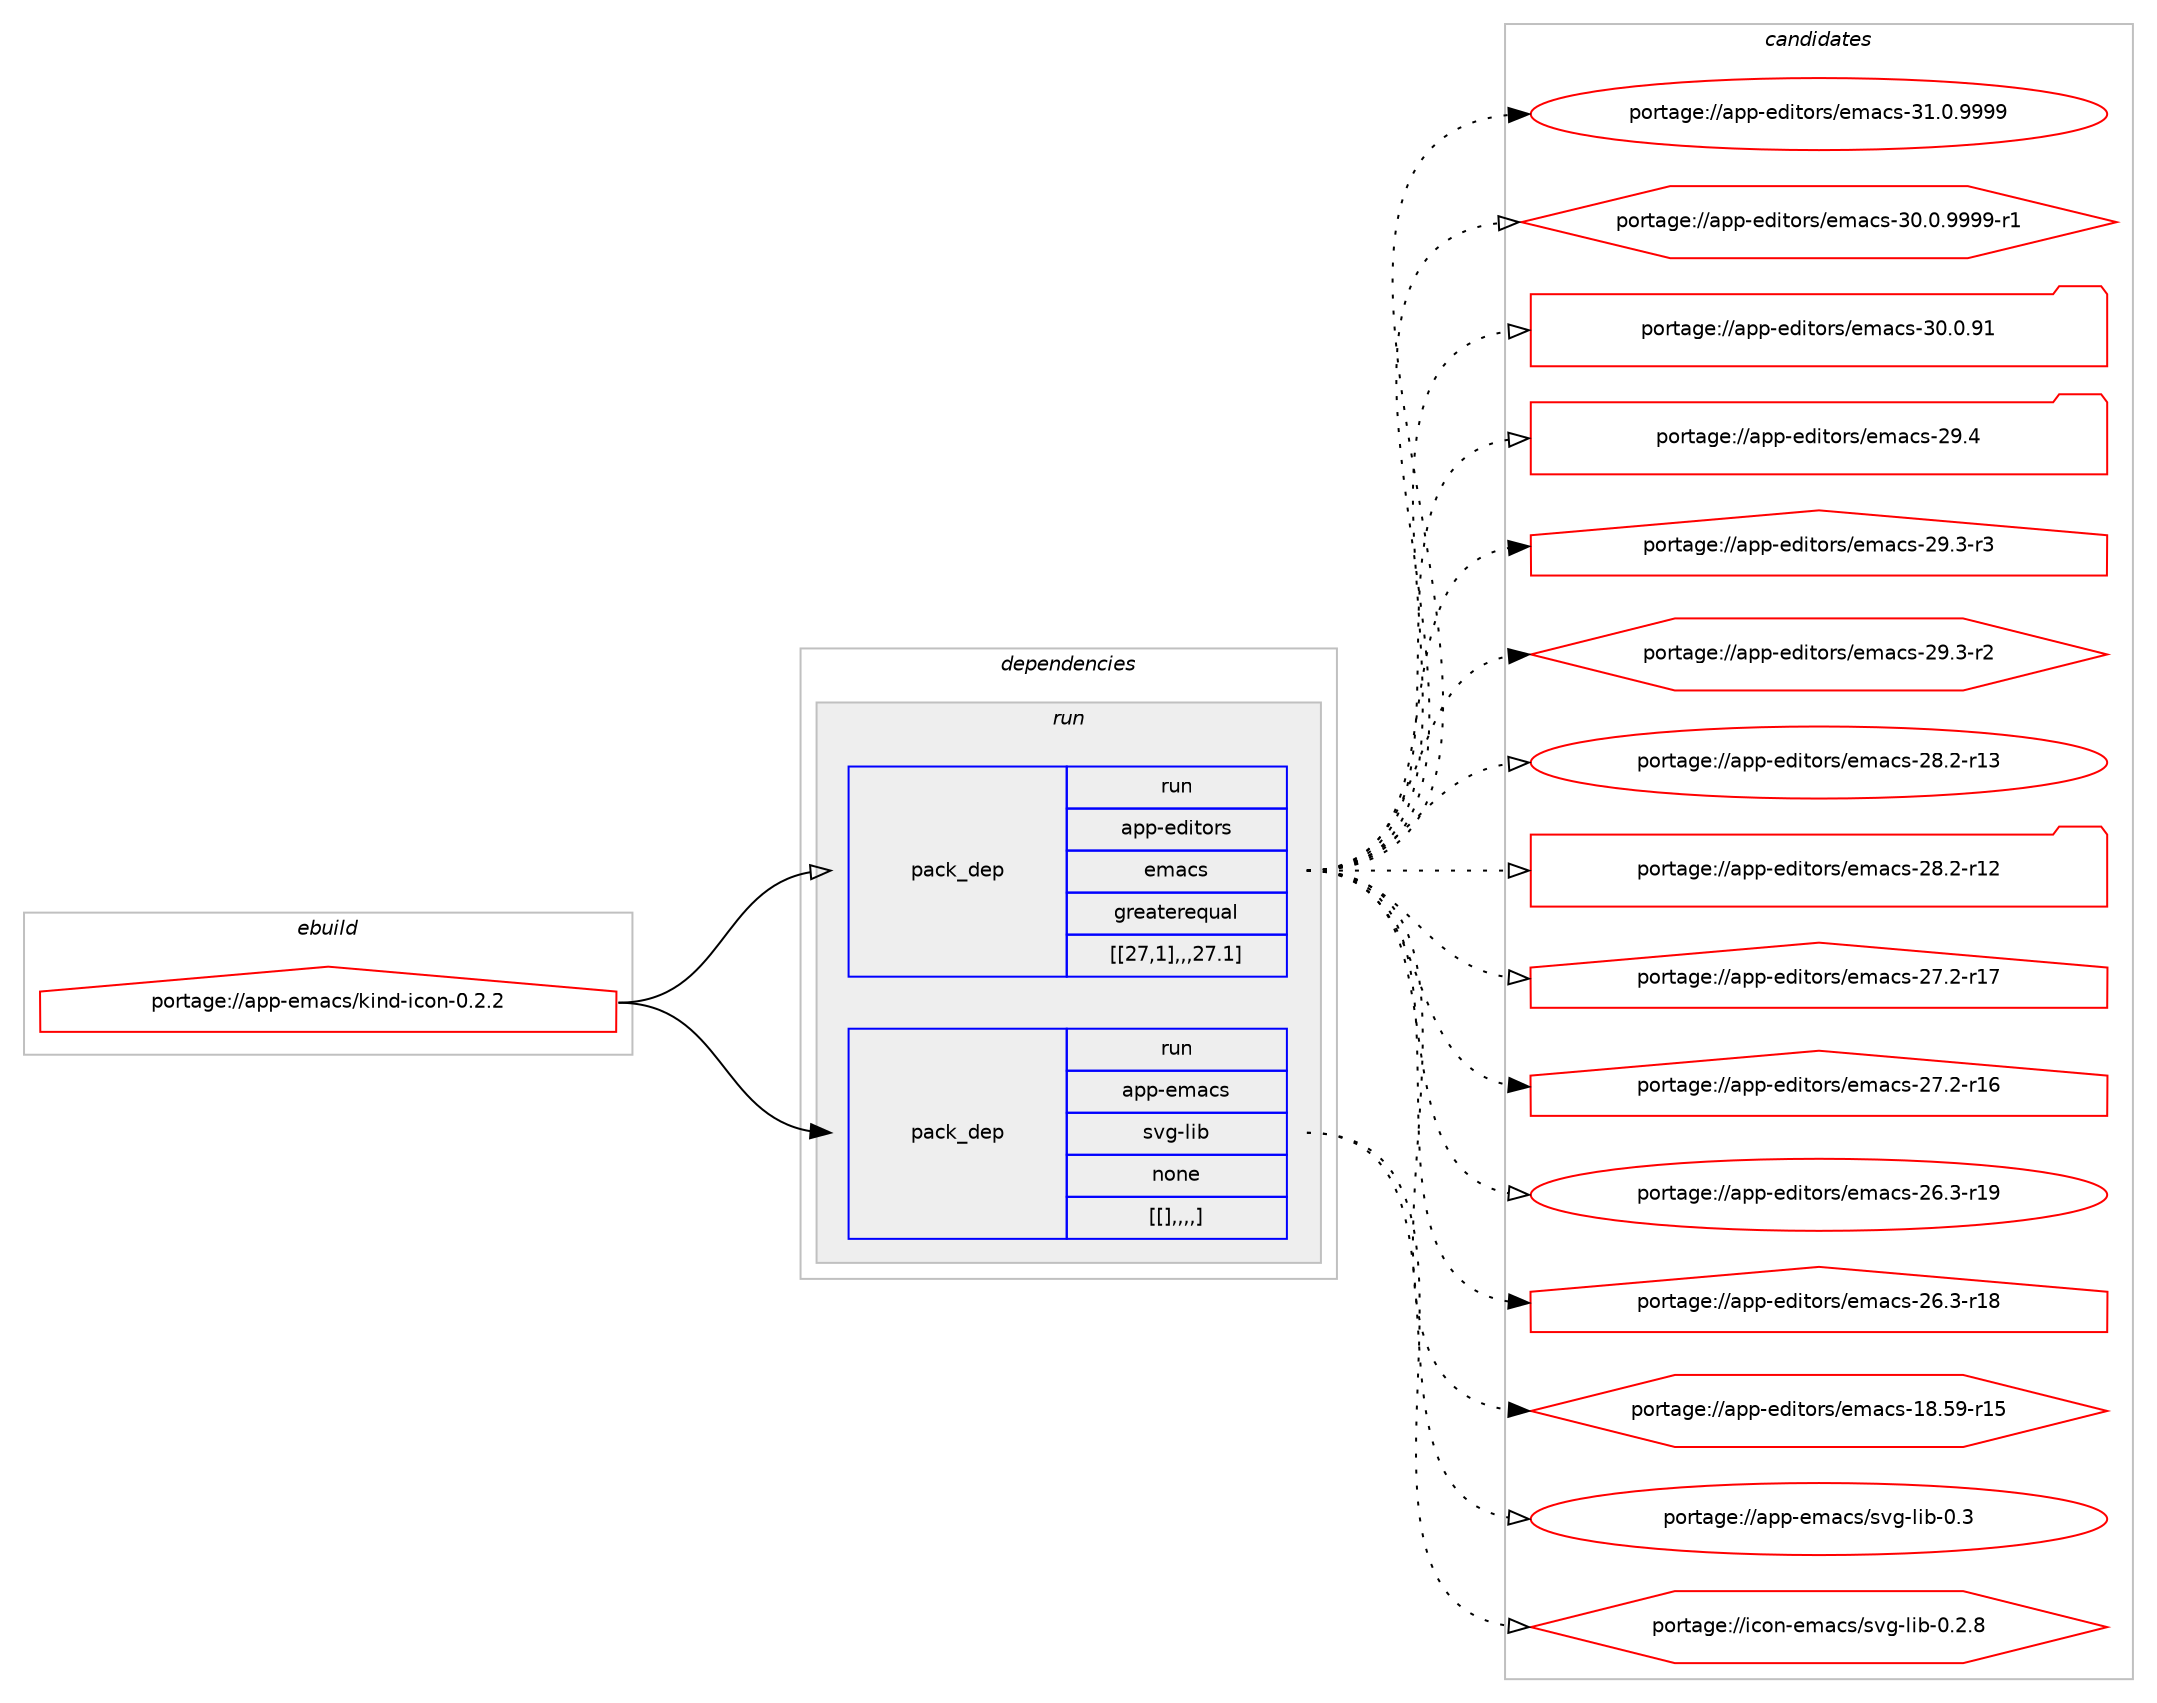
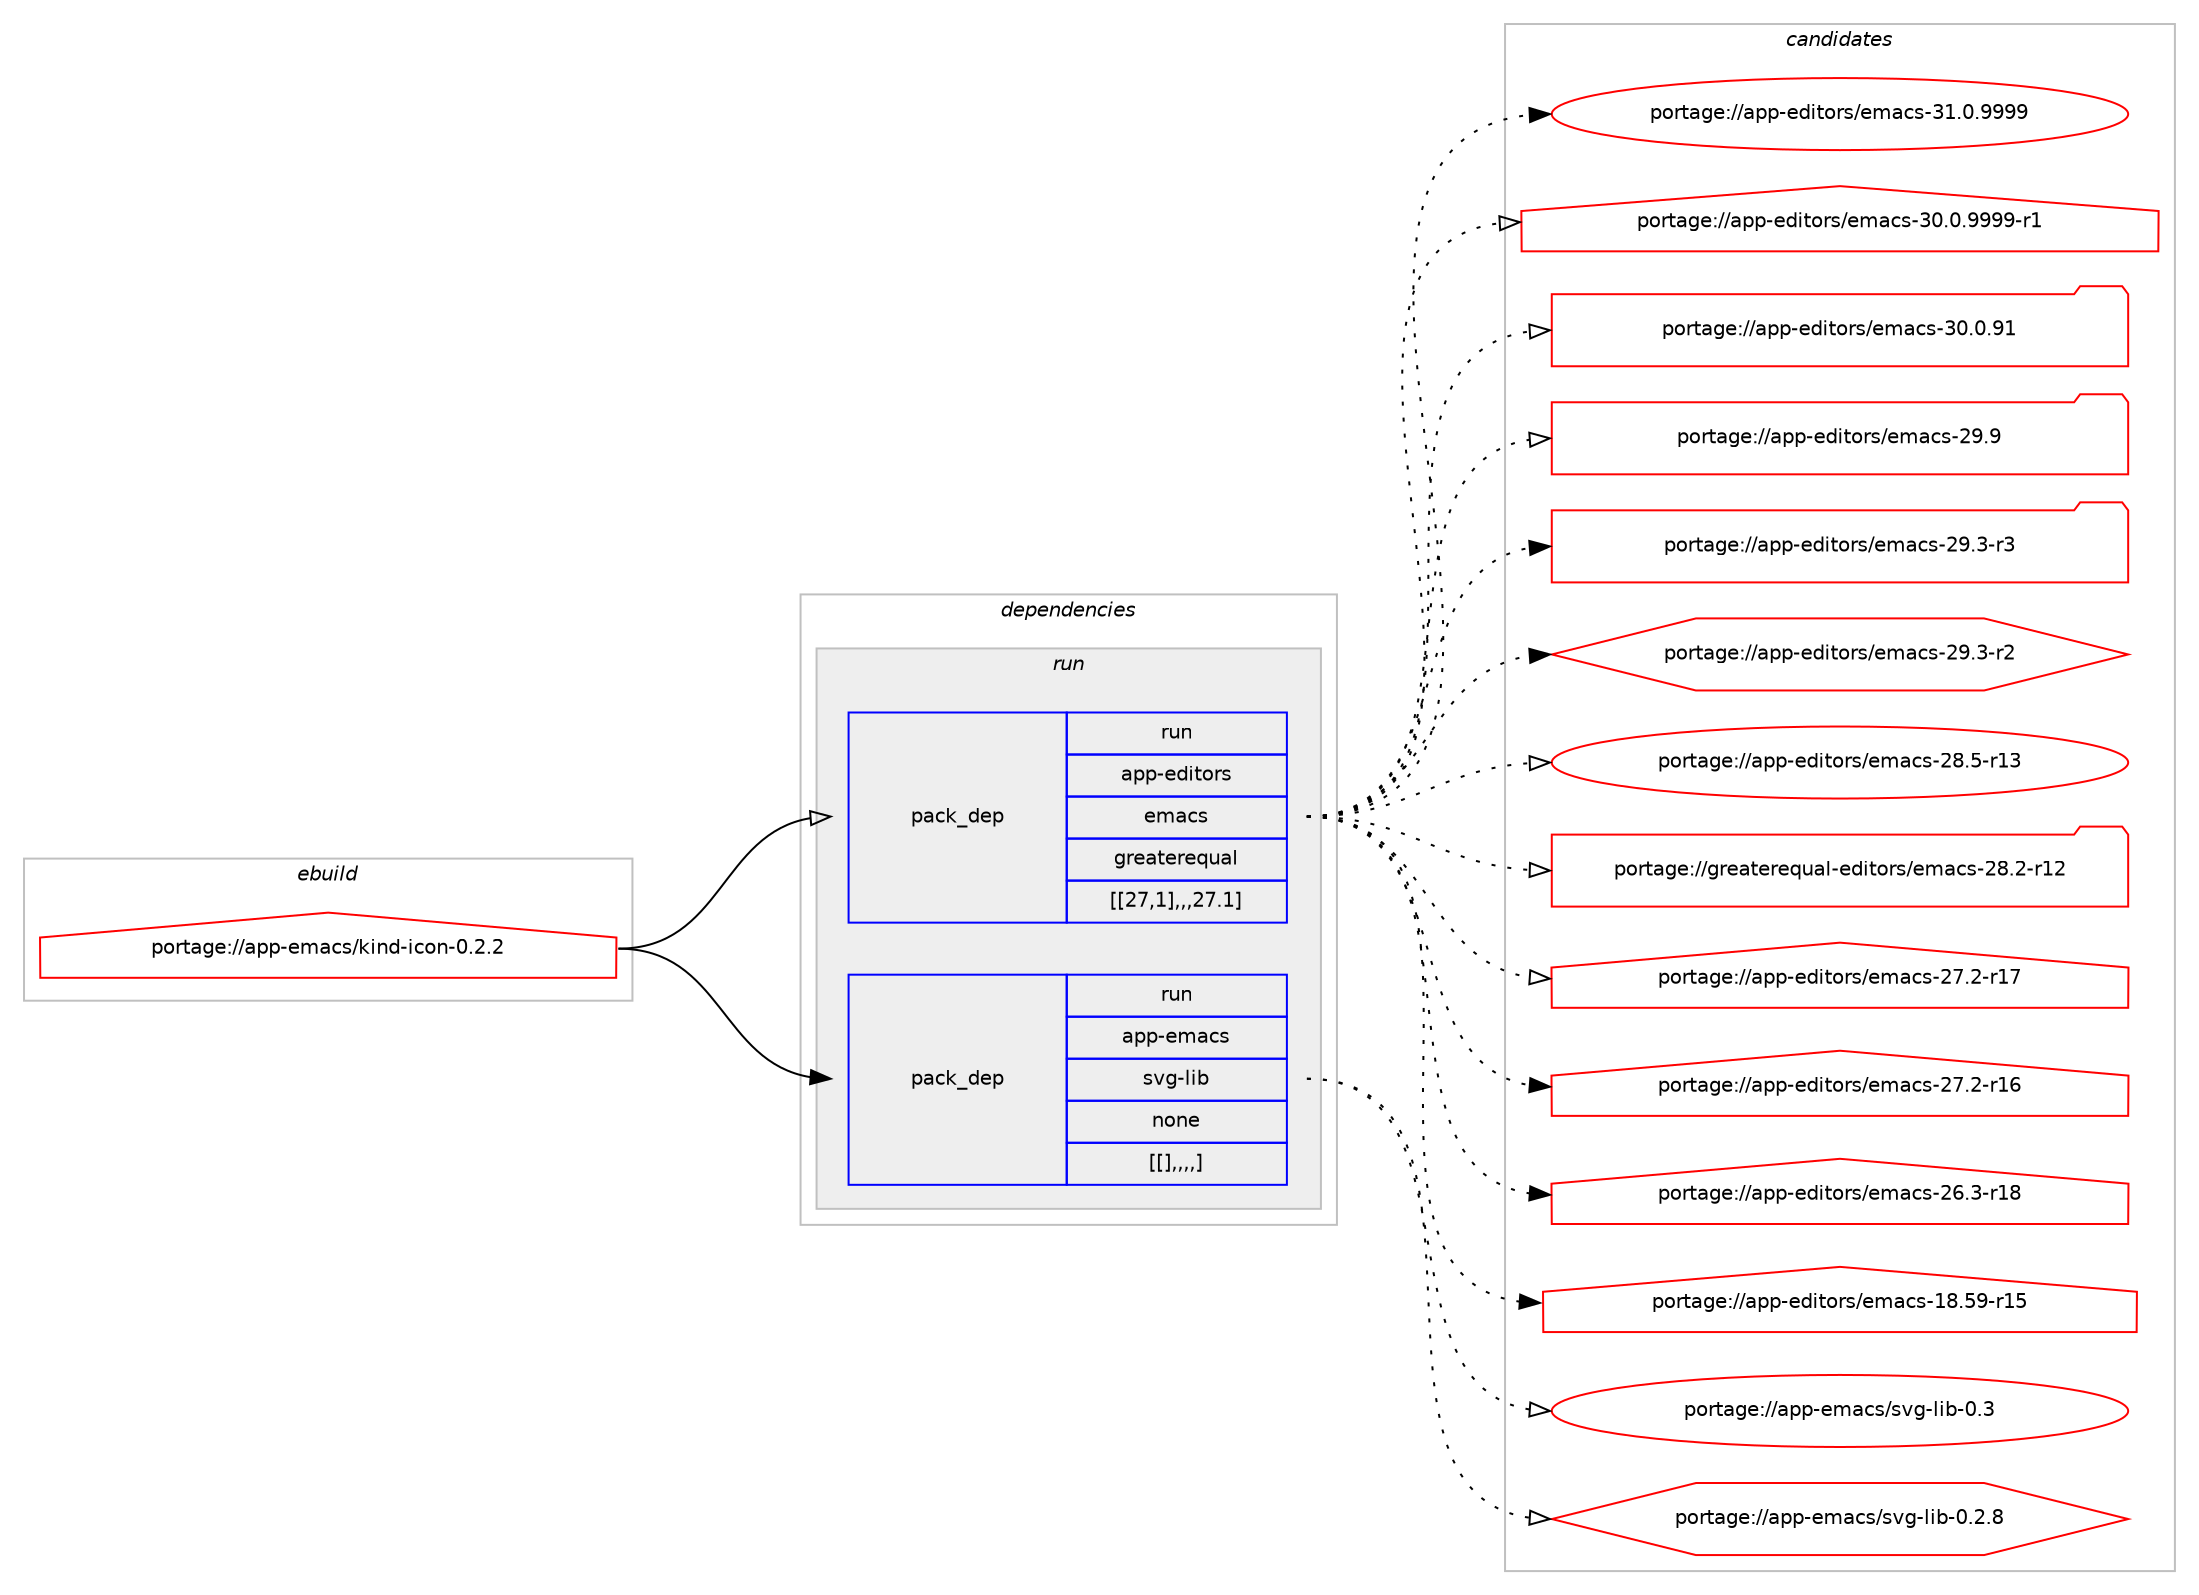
(1819, 222) -> (1840, 222)
(1819, 438) -> (1840, 438)
(1819, 546) -> (1840, 546)
(1819, 763) -> (1840, 763)
(1819, 871) -> (1840, 871)
(1819, 1195) -> none
(1819, 1411) -> (1840, 1303)
(1819, 1627) -> (1840, 1519)
